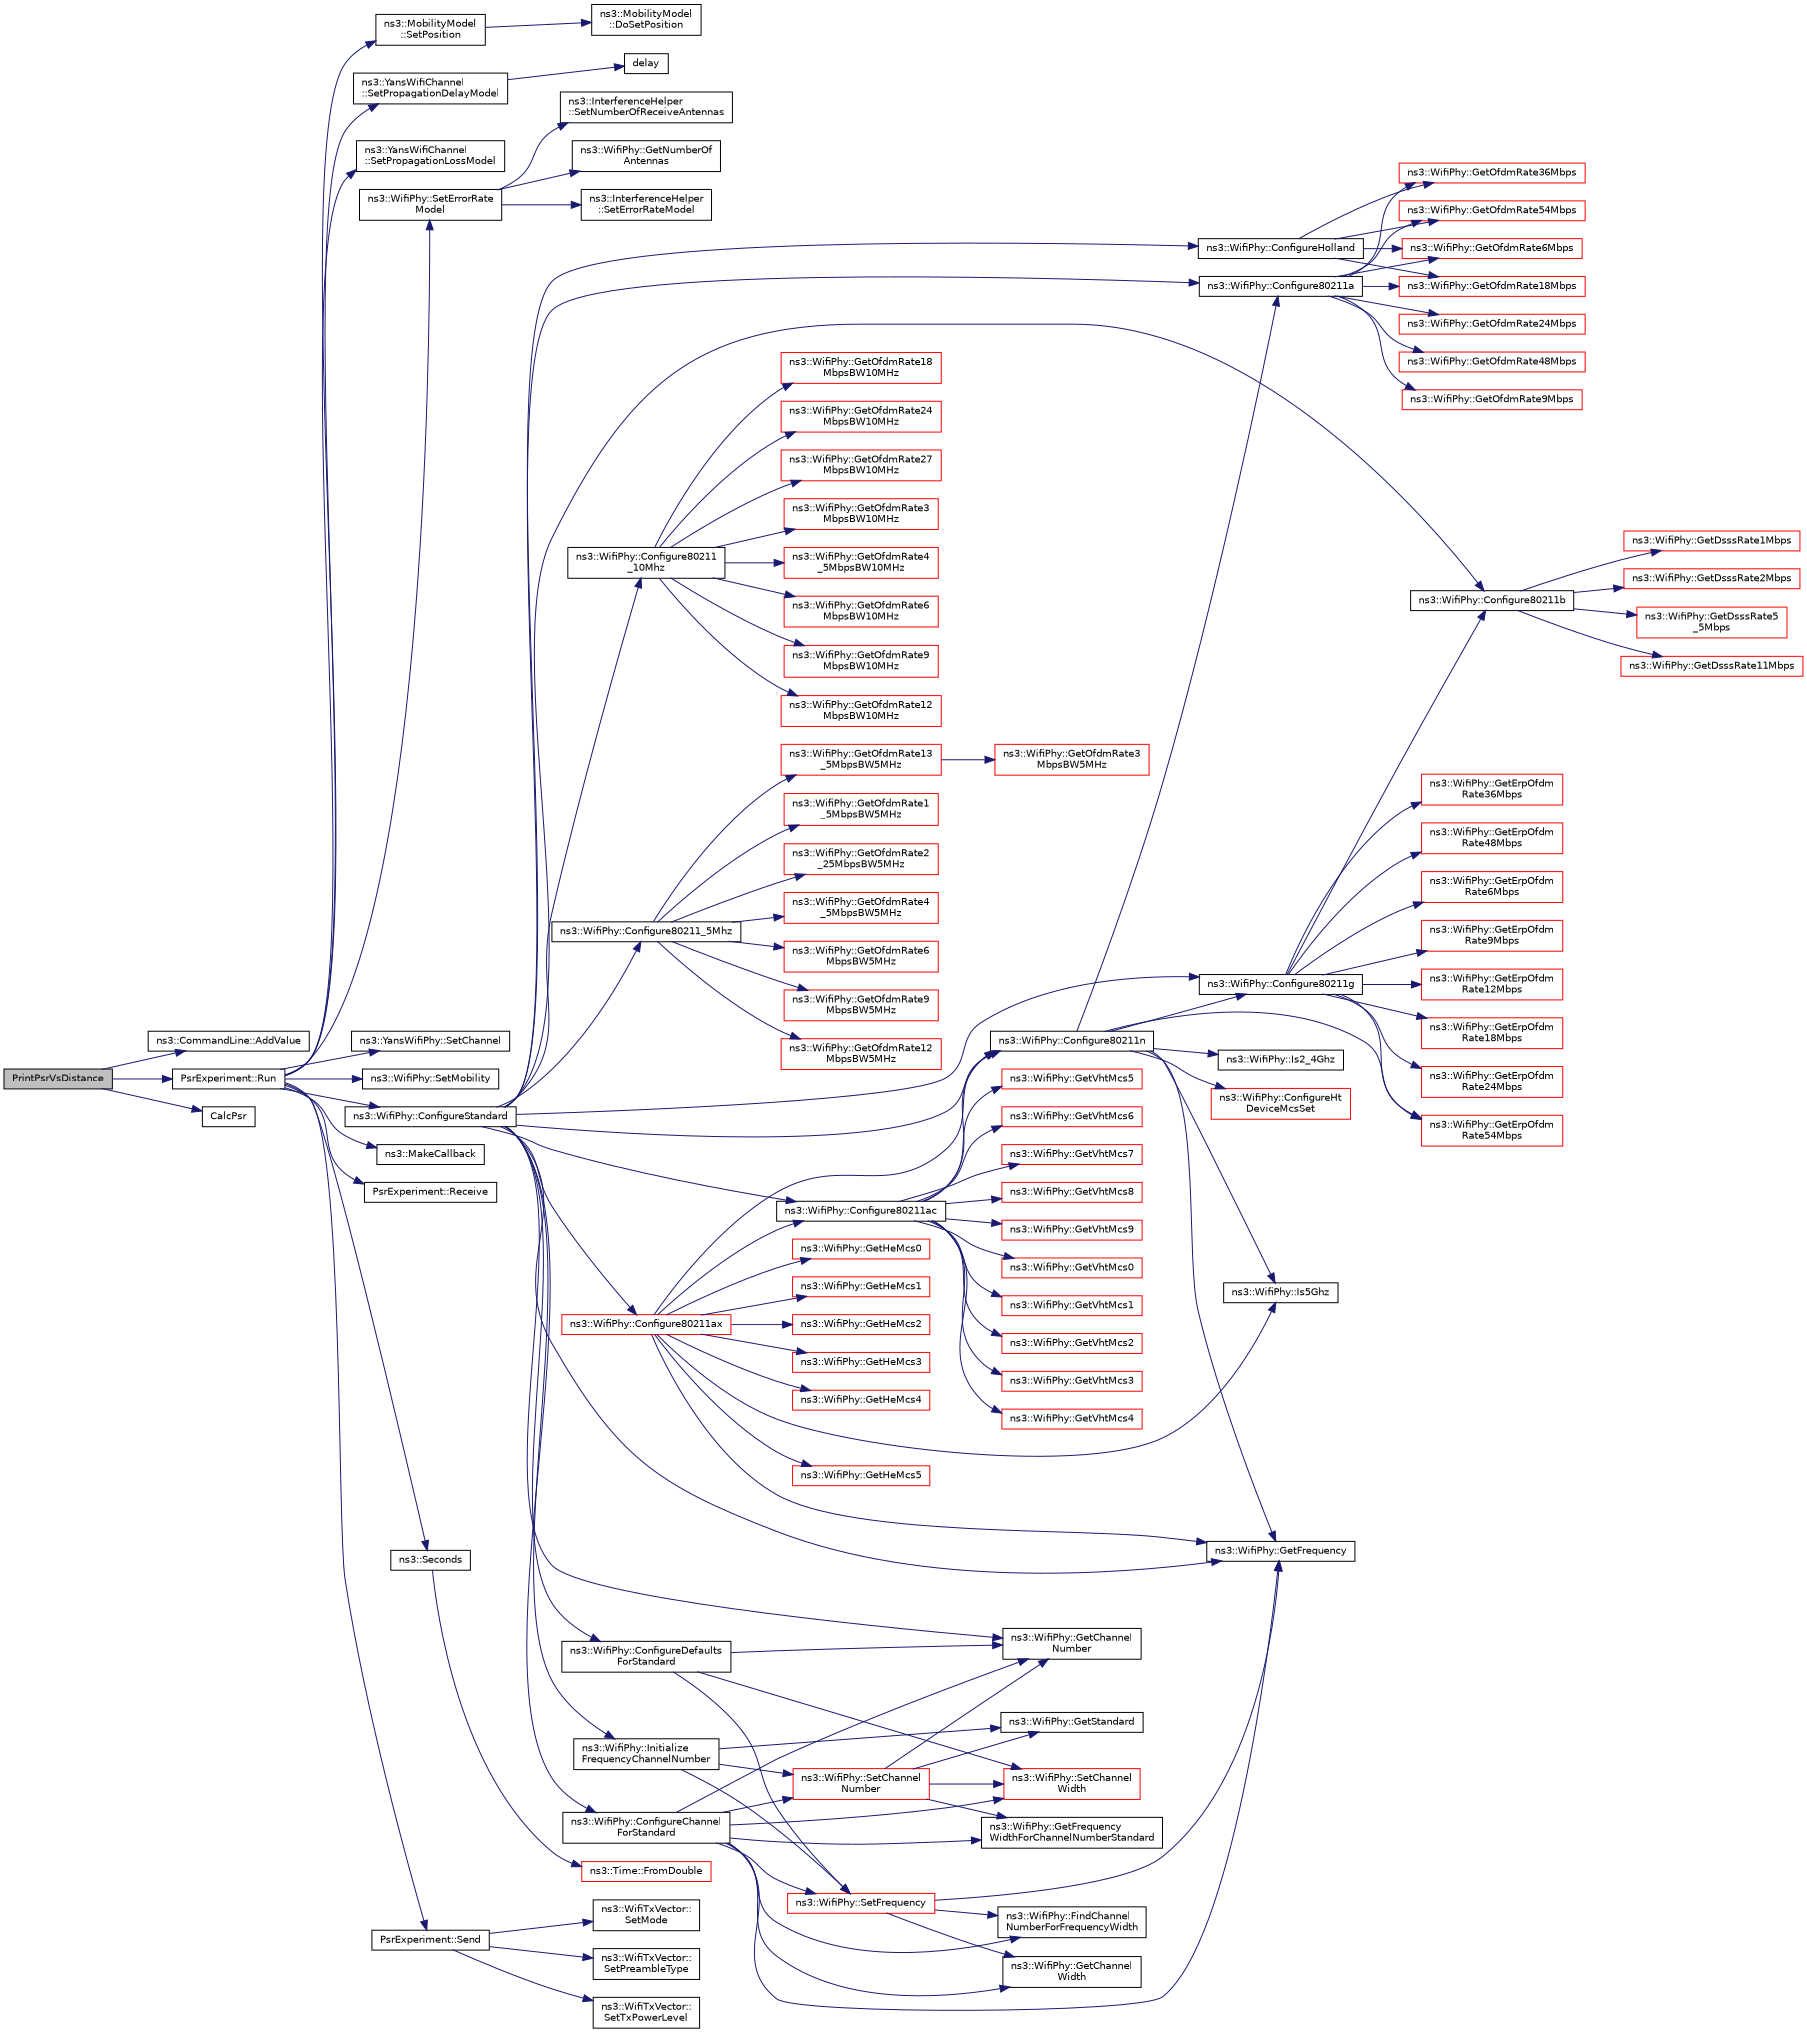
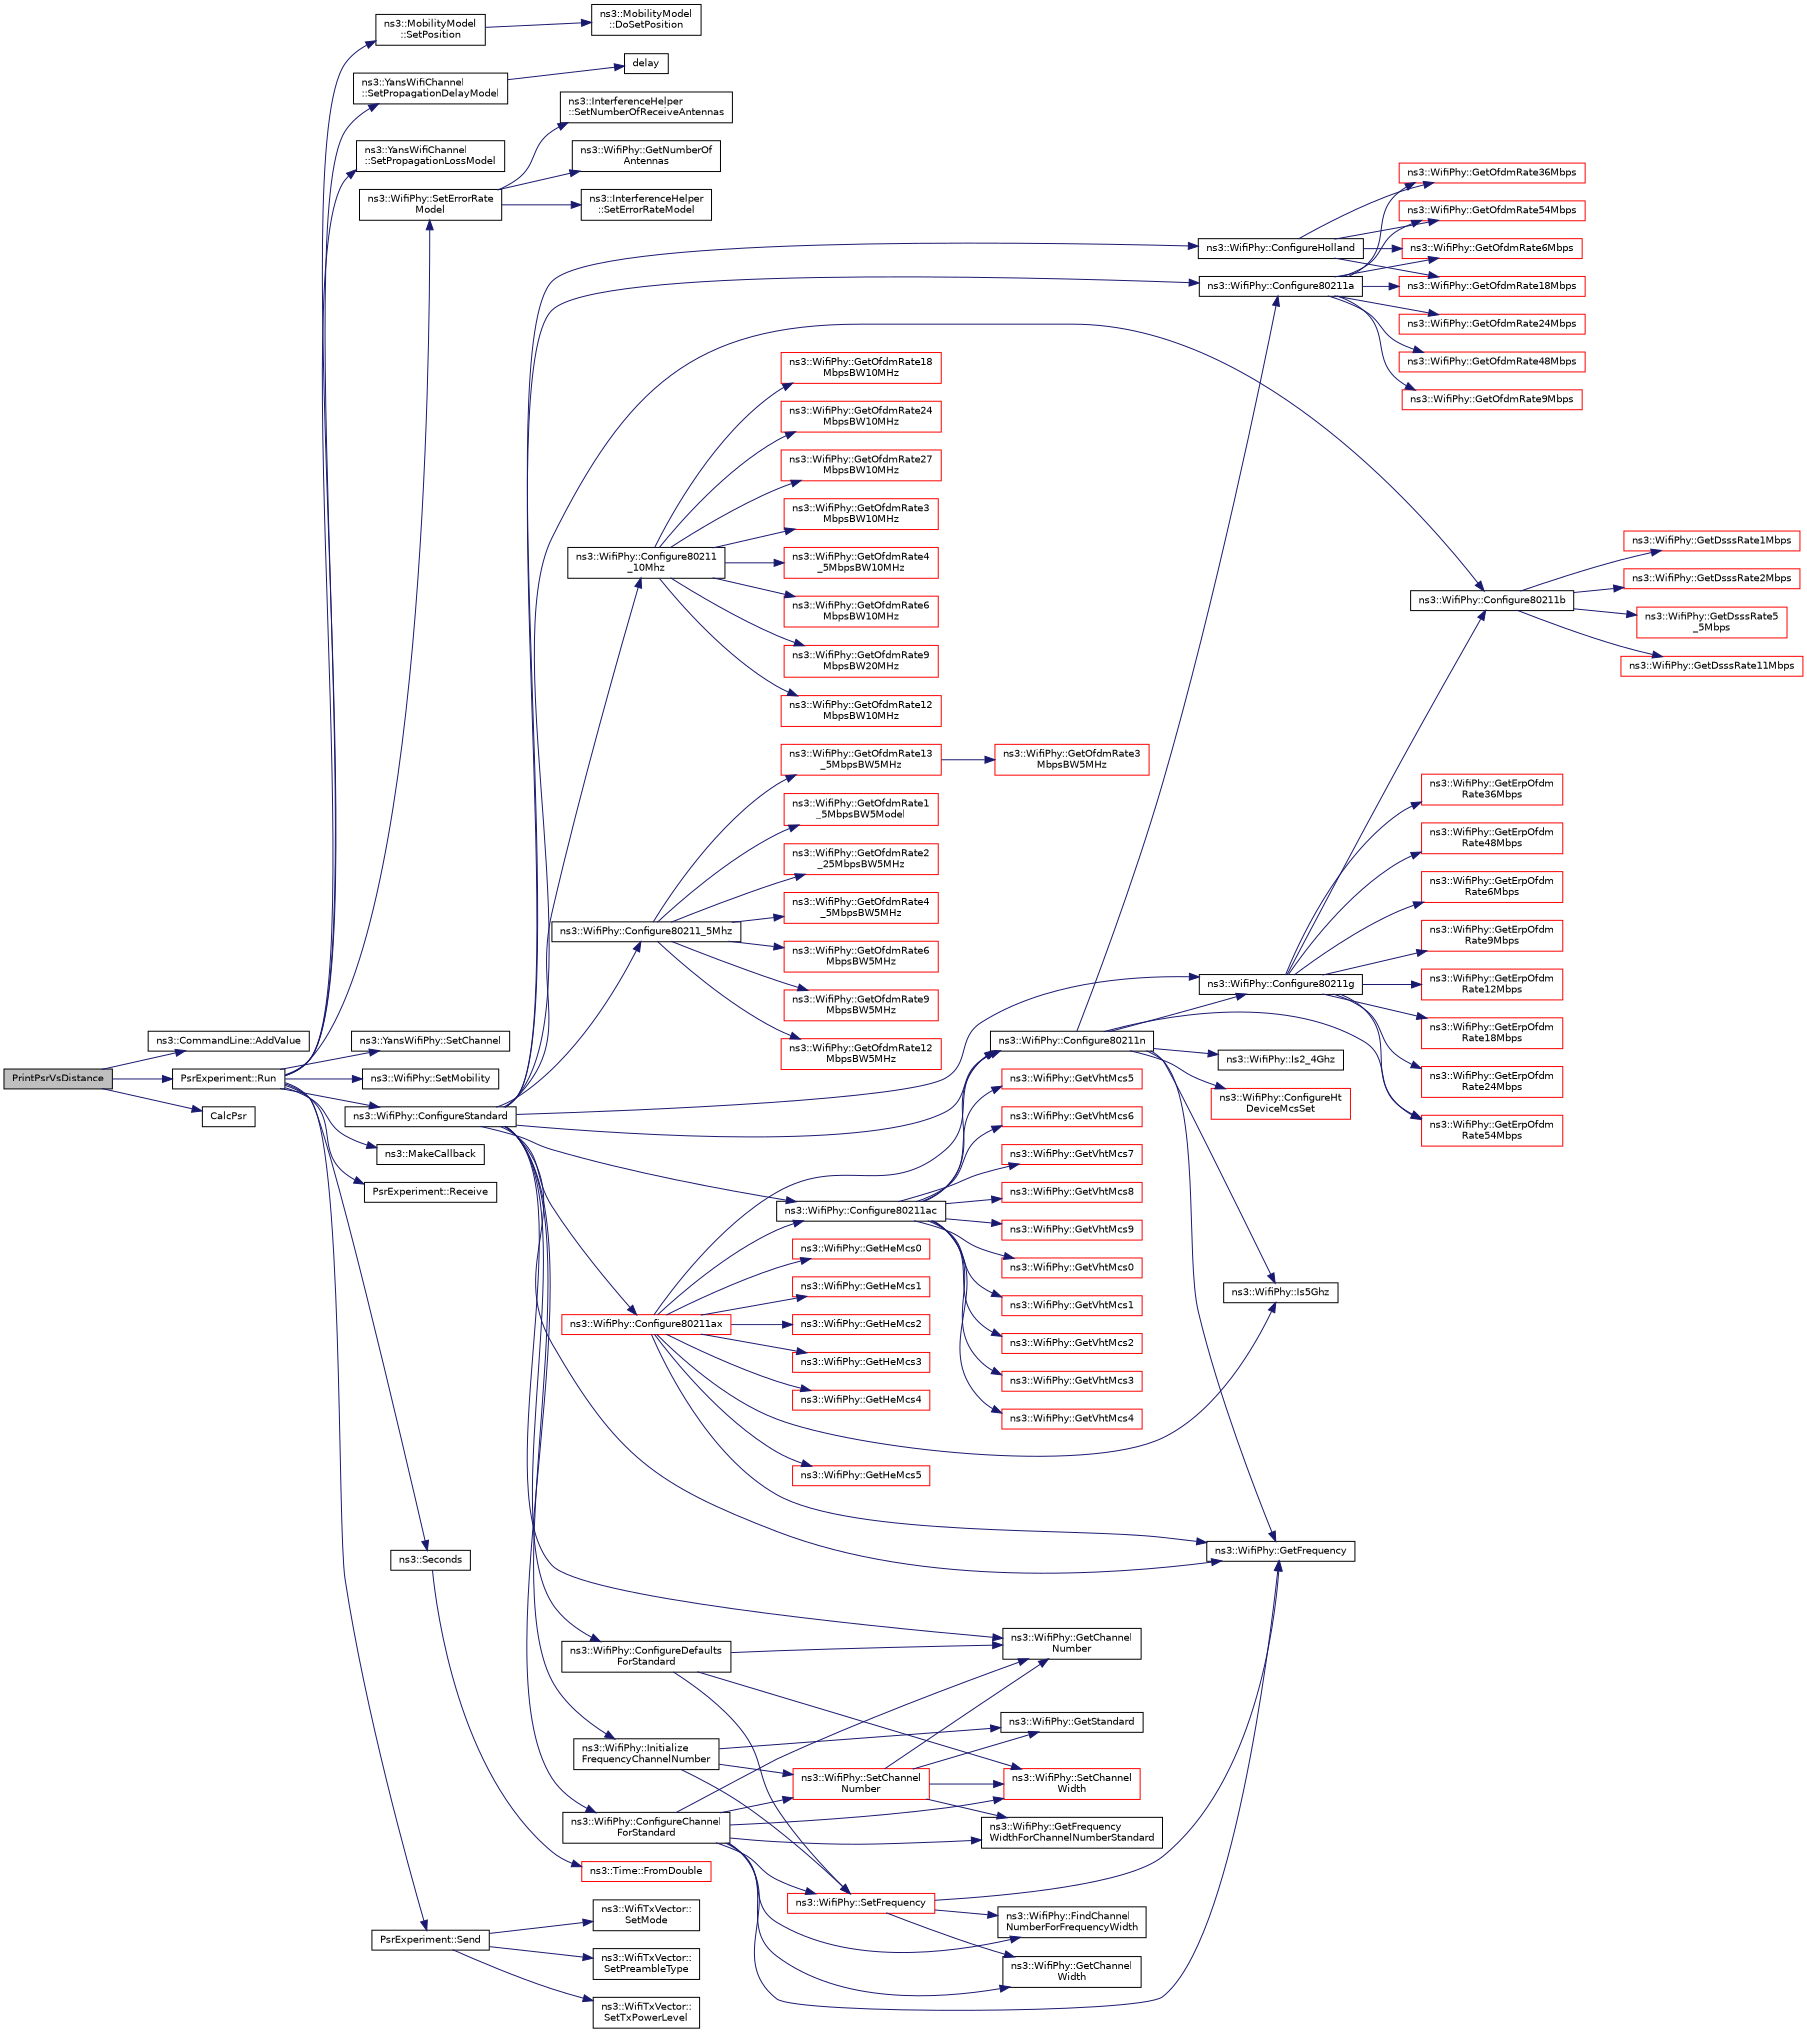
(861, 661) -> (861, 661)
(861, 809) -> (861, 809)
